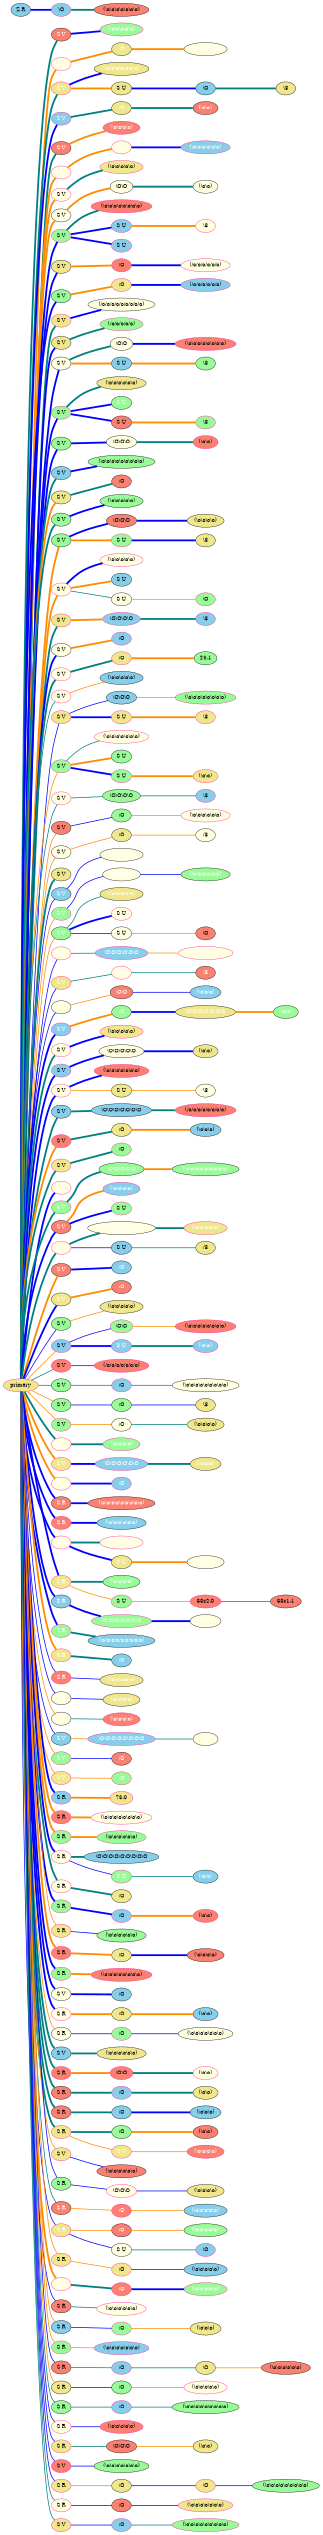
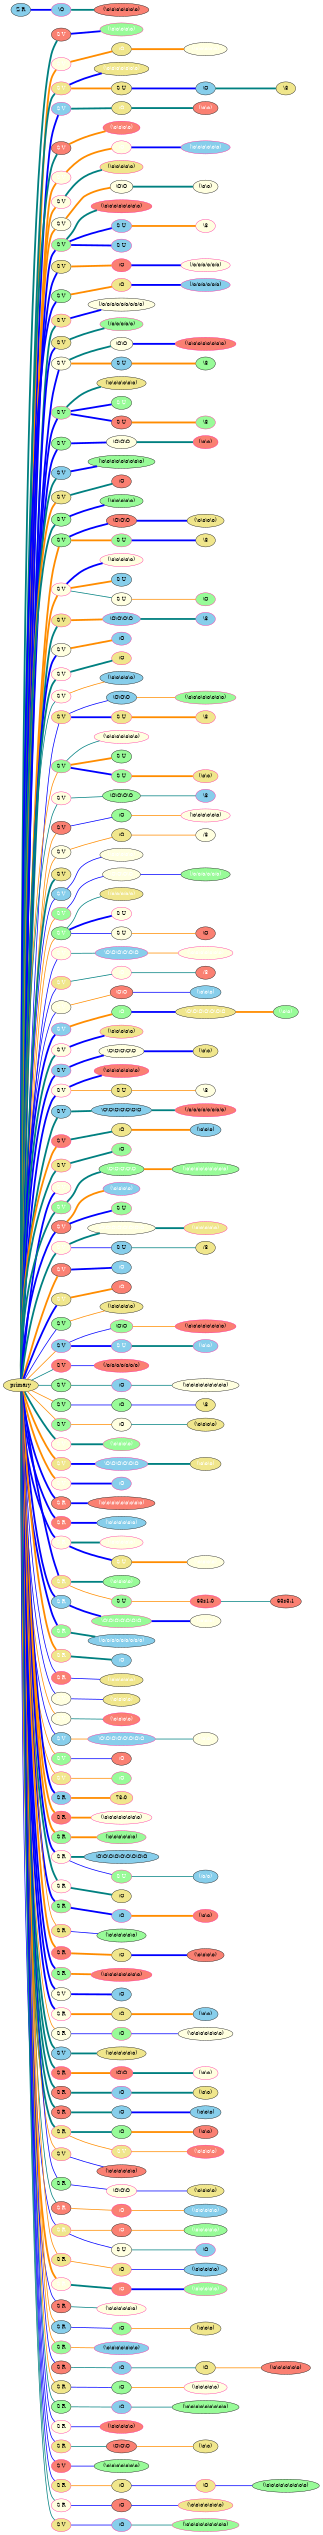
(206, 658) -> none
(21, 1385) -> (21, 1385)
(206, 1601) -> (206, 1601)
(286, 1601) -> (286, 1601)
